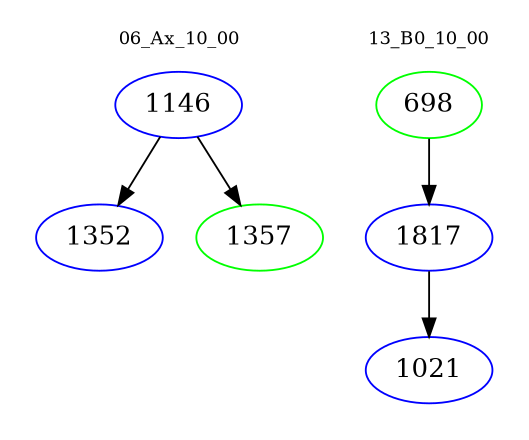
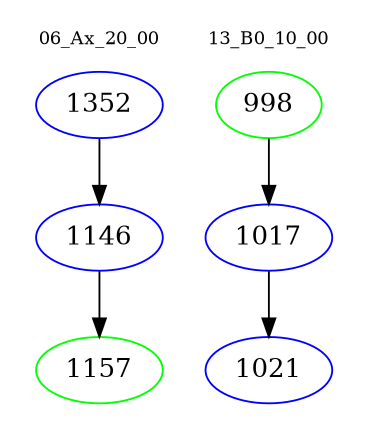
(180, 40) -> (99, 40)
(429, 105) -> (269, 105)
(144, 163) -> (99, 162)
(260, 238) -> (99, 370)
(429, 238) -> (269, 238)
